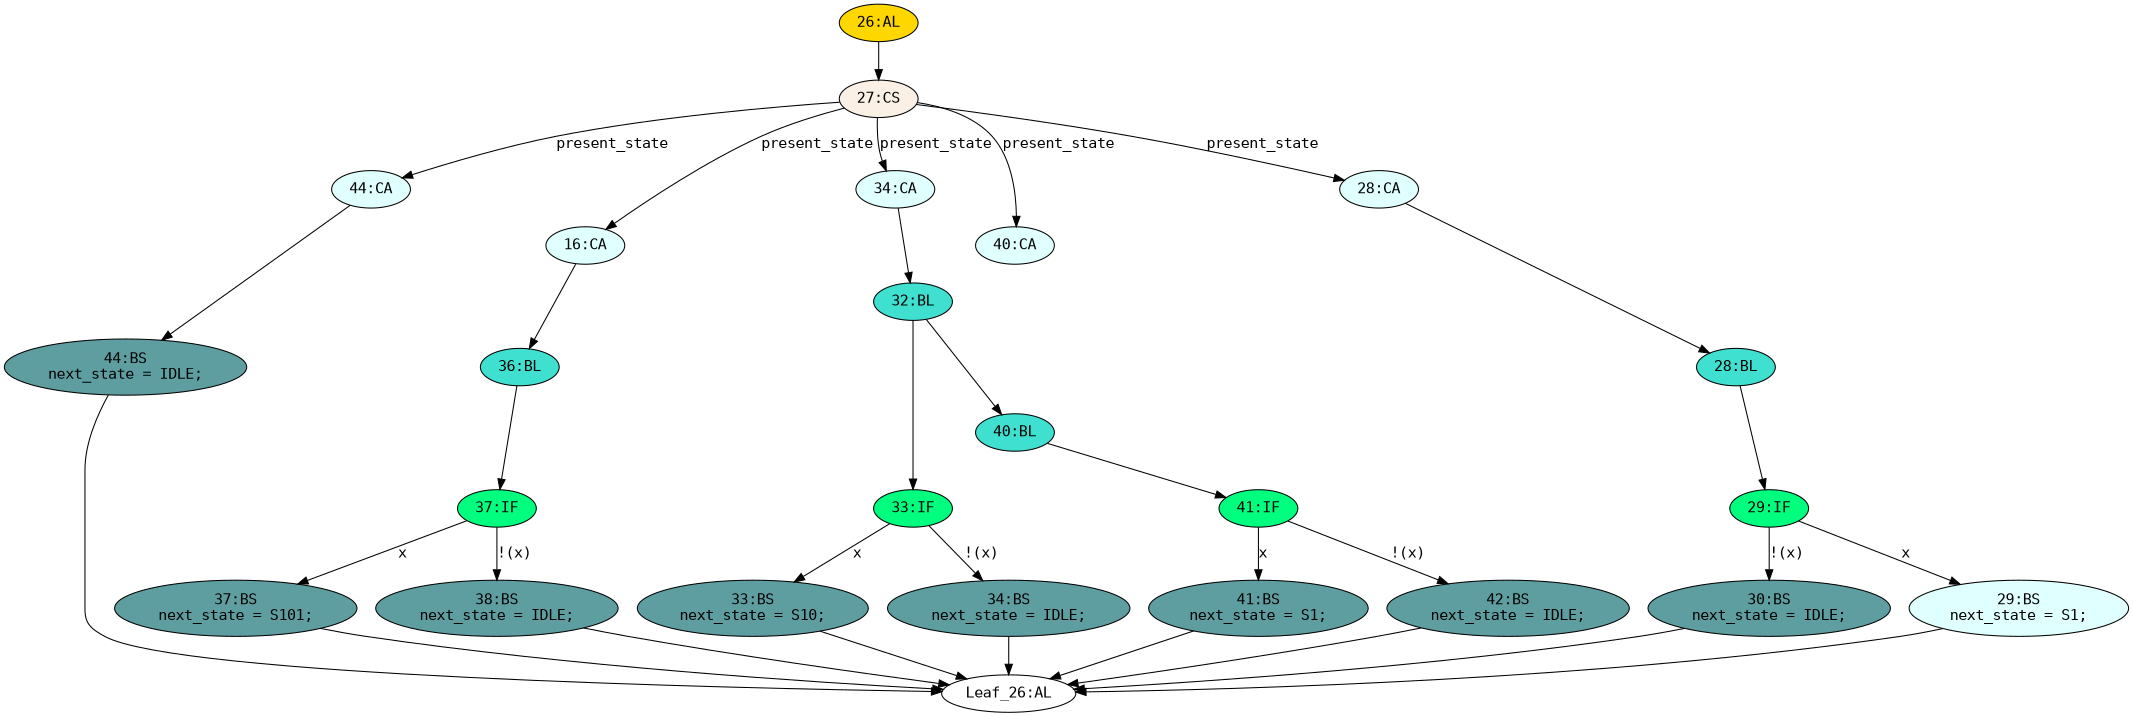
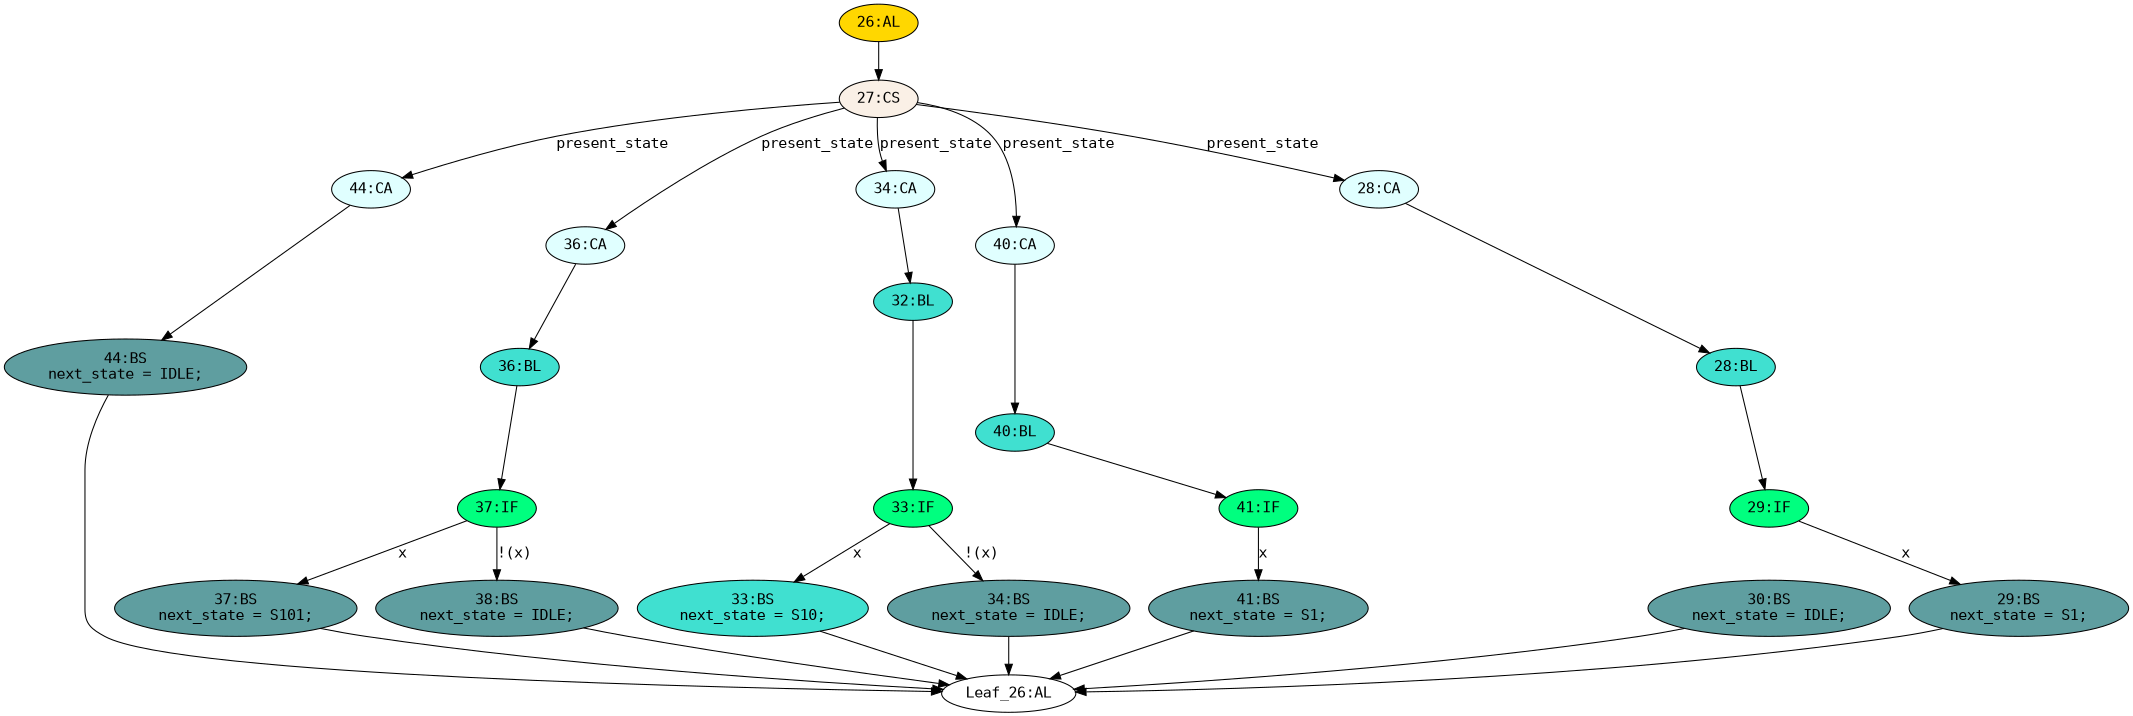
(585, 246) -> (585, 246)
(961, 363) -> (1015, 334)
(1769, 548) -> none
(753, 608) -> (753, 608)
(1508, 608) -> none
(2019, 608) -> (2019, 608)
